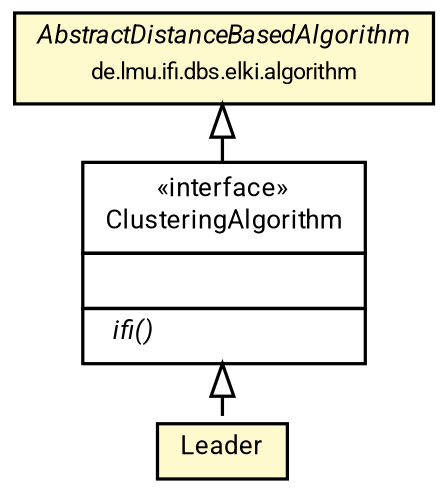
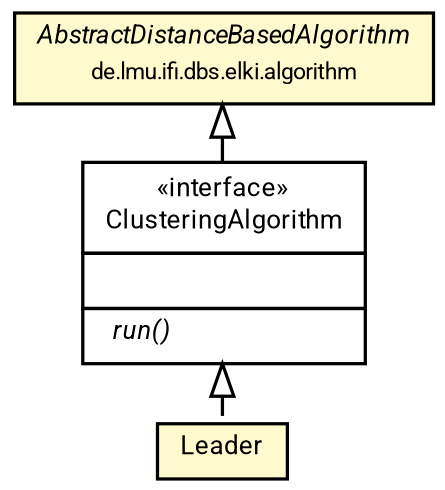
(132, 331) -> (140, 331)
